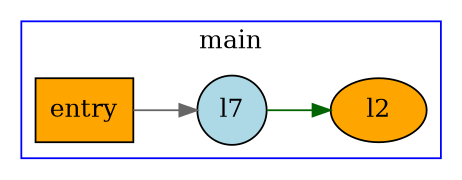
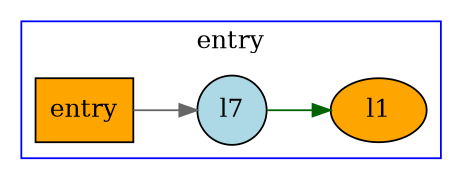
(231, 42) -> (231, 42)
(379, 110) -> (379, 110)
